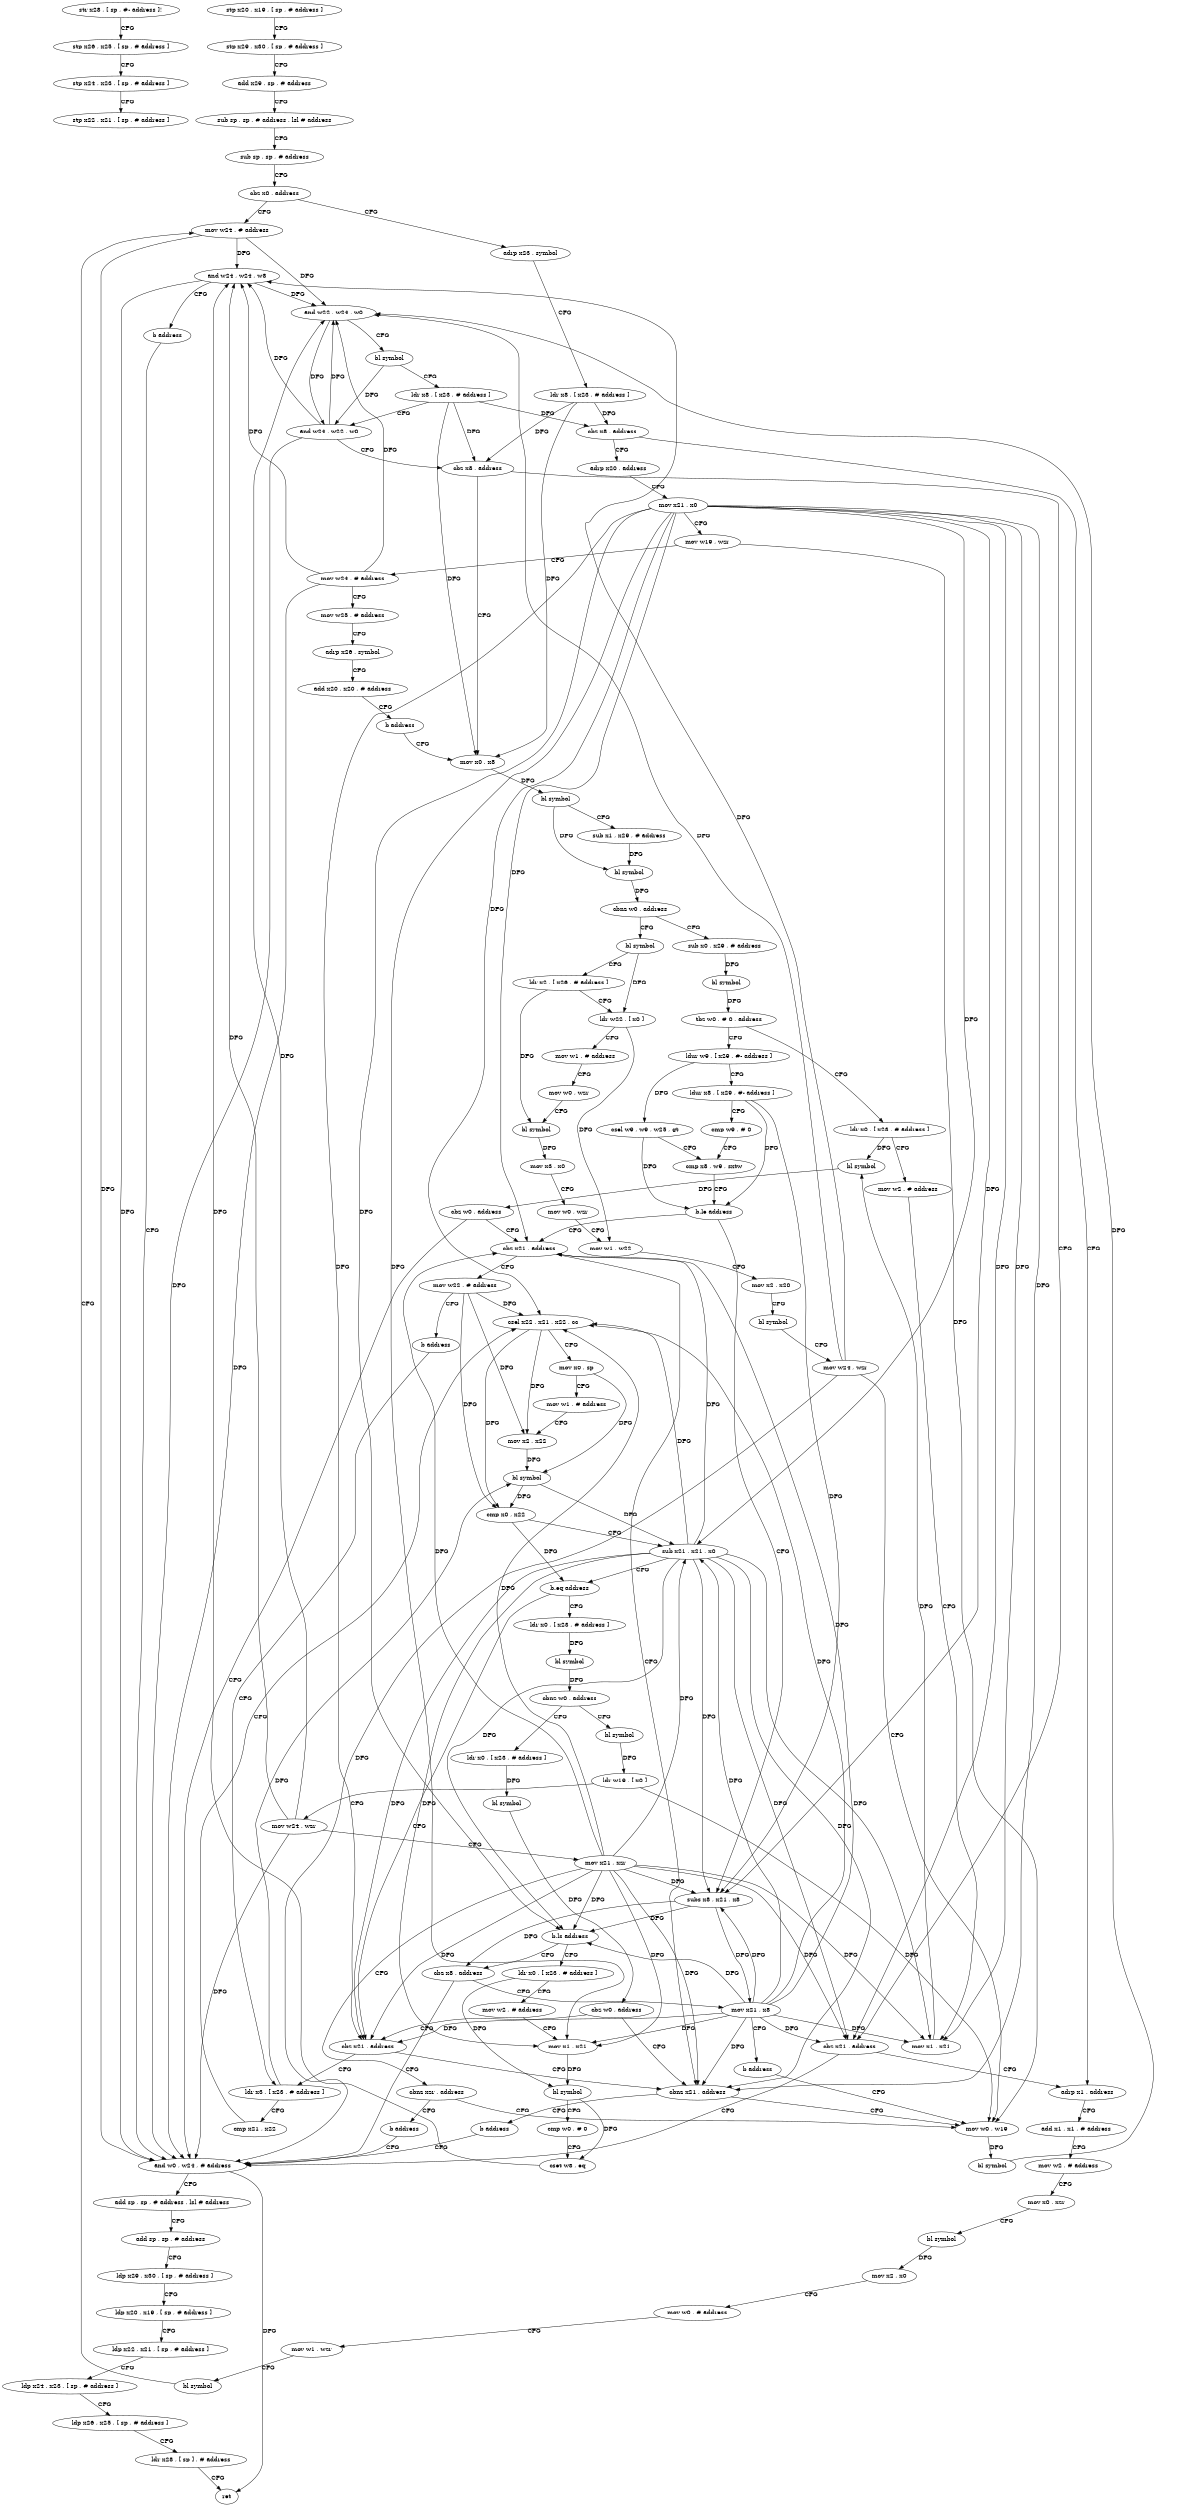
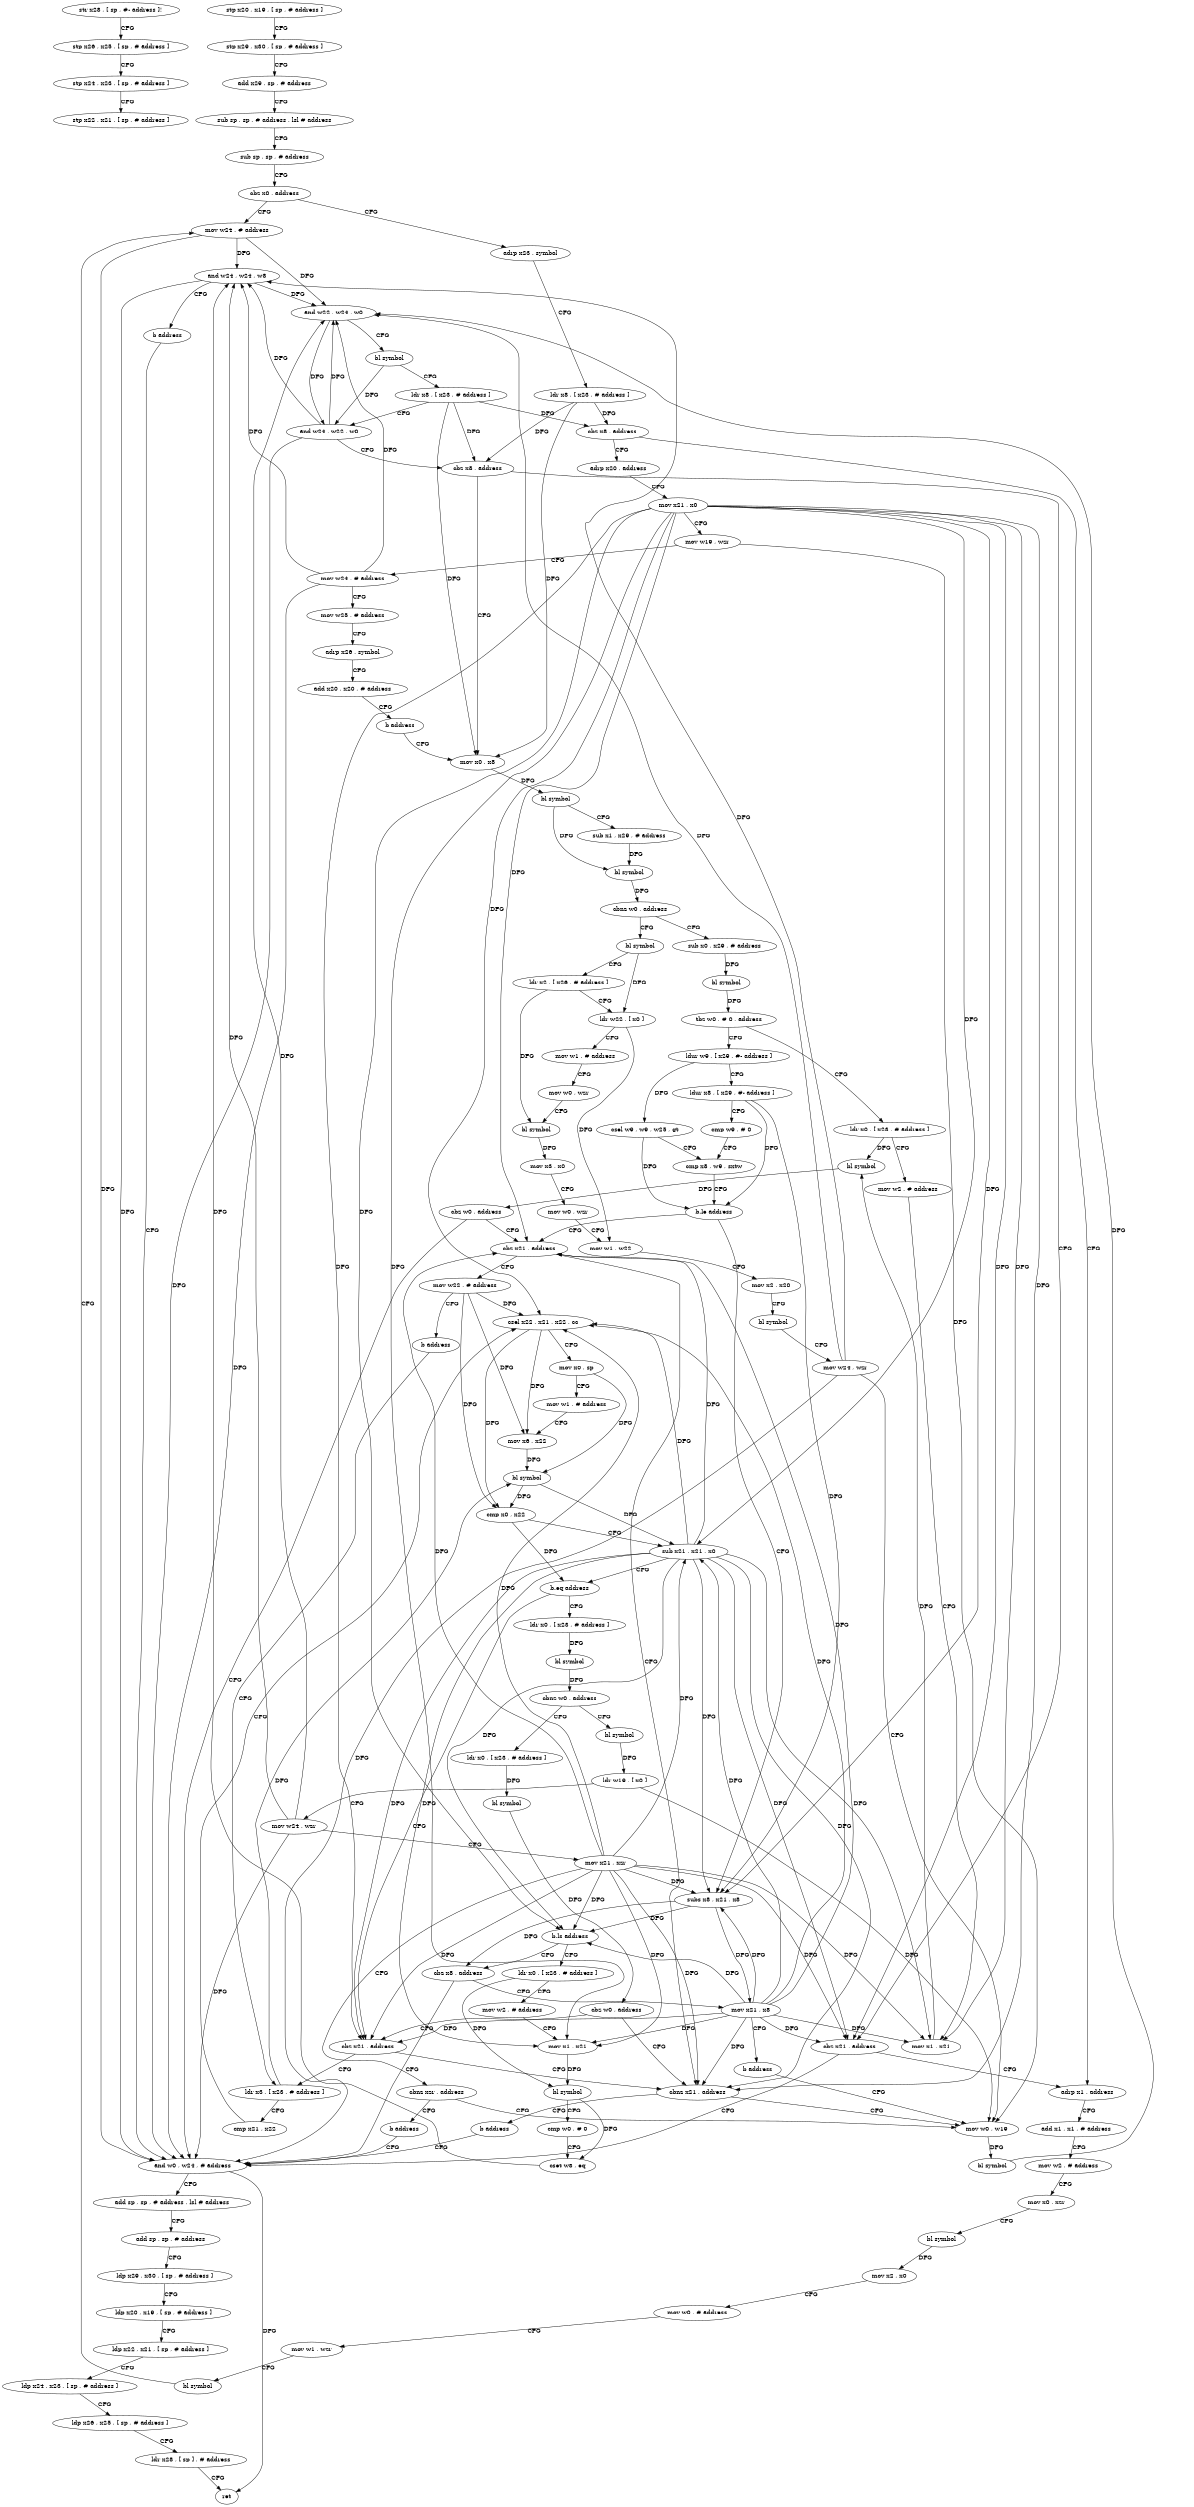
(527, 1441) -> (527, 1441)
